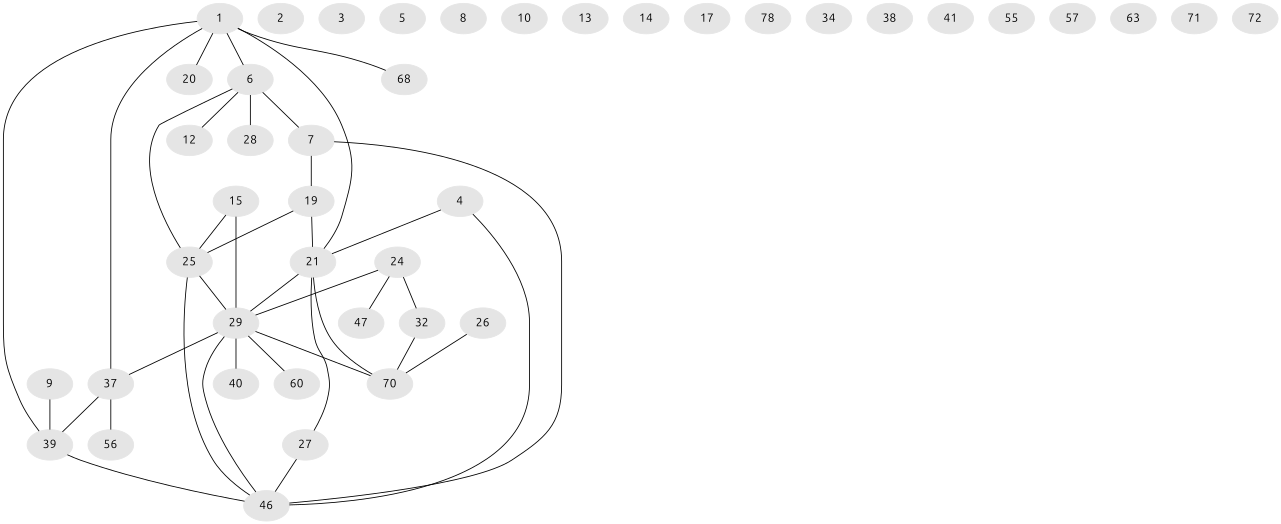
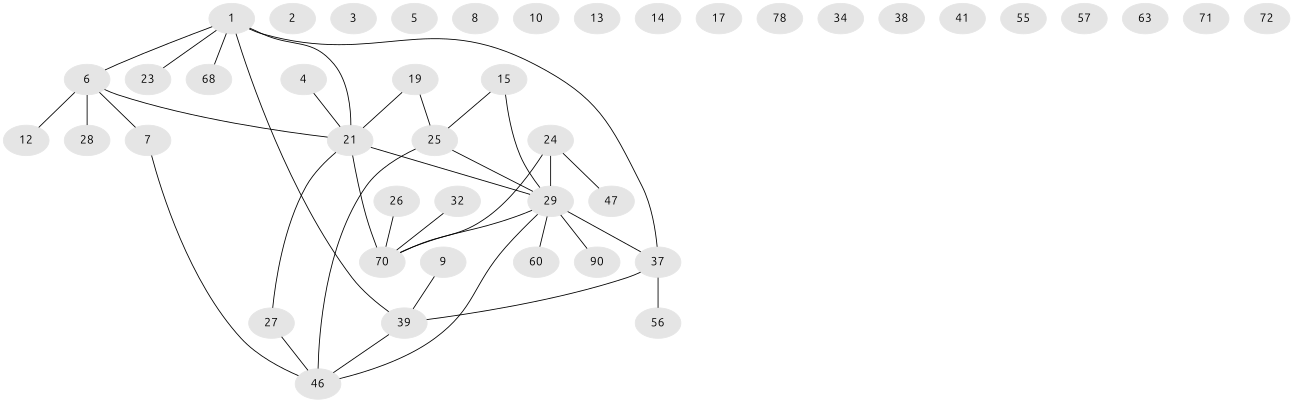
(189, 80) -> (148, 80)
(151, 148) -> (215, 119)
(311, 171) -> none
(410, 293) -> (483, 220)
(236, 384) -> (597, 262)
(512, 434) -> none
